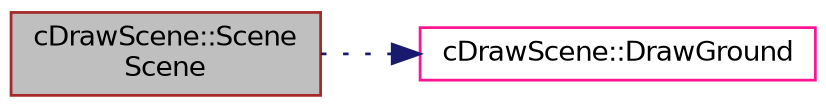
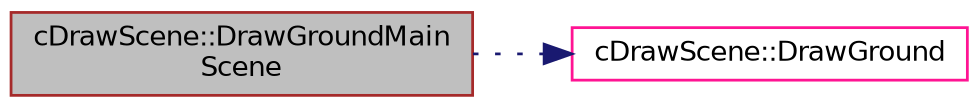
(166, 54) -> (242, 54)
